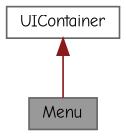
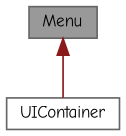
(63, 77) -> (63, 77)
